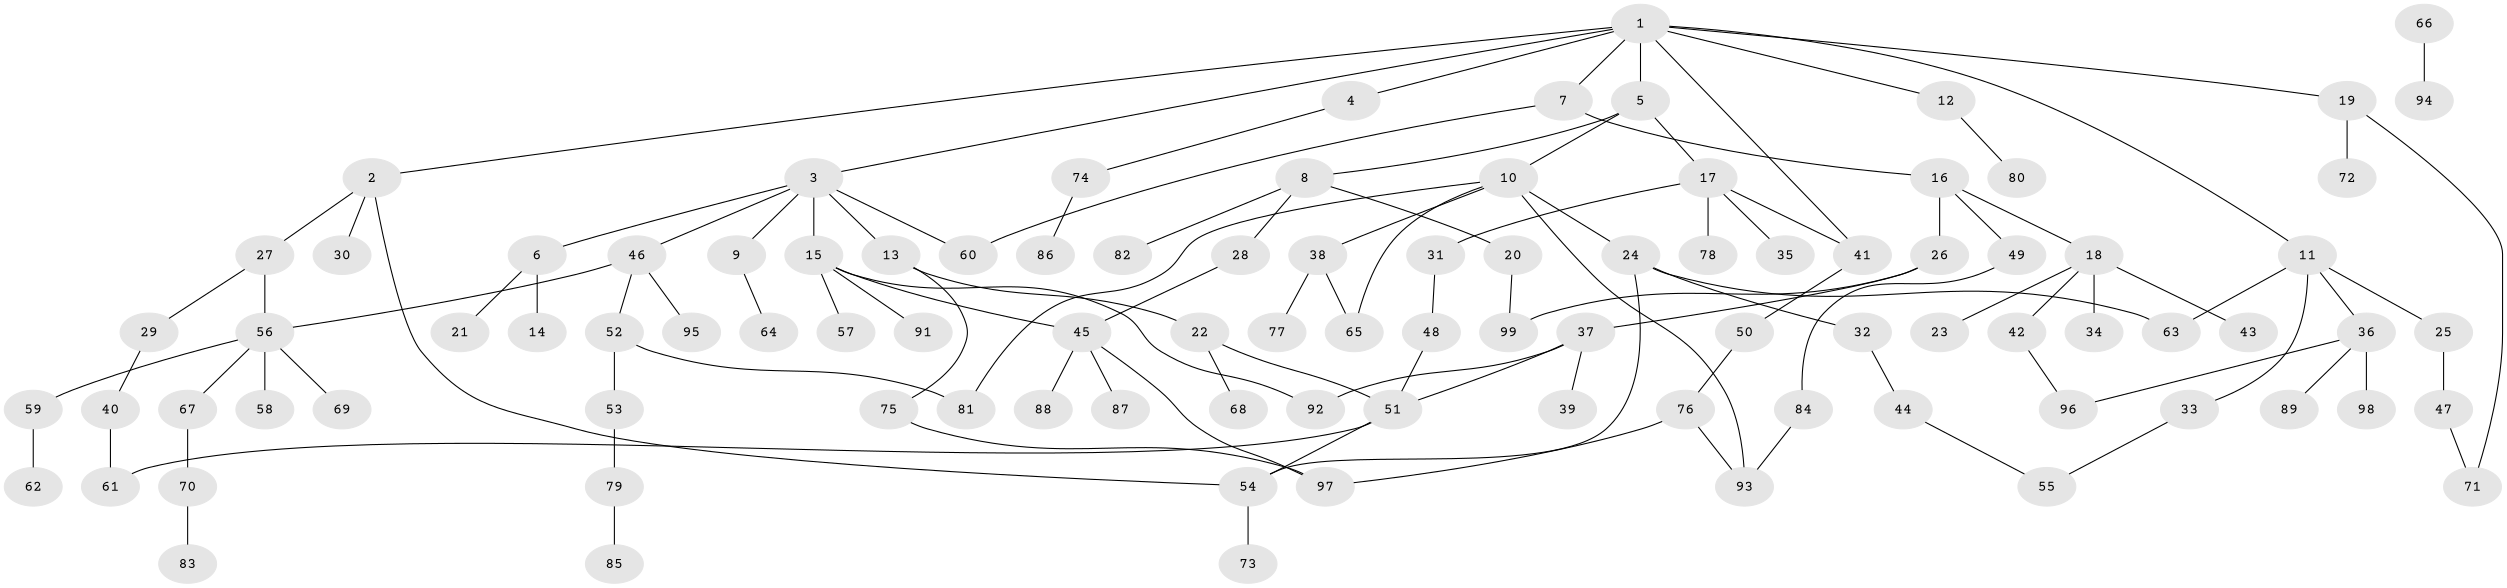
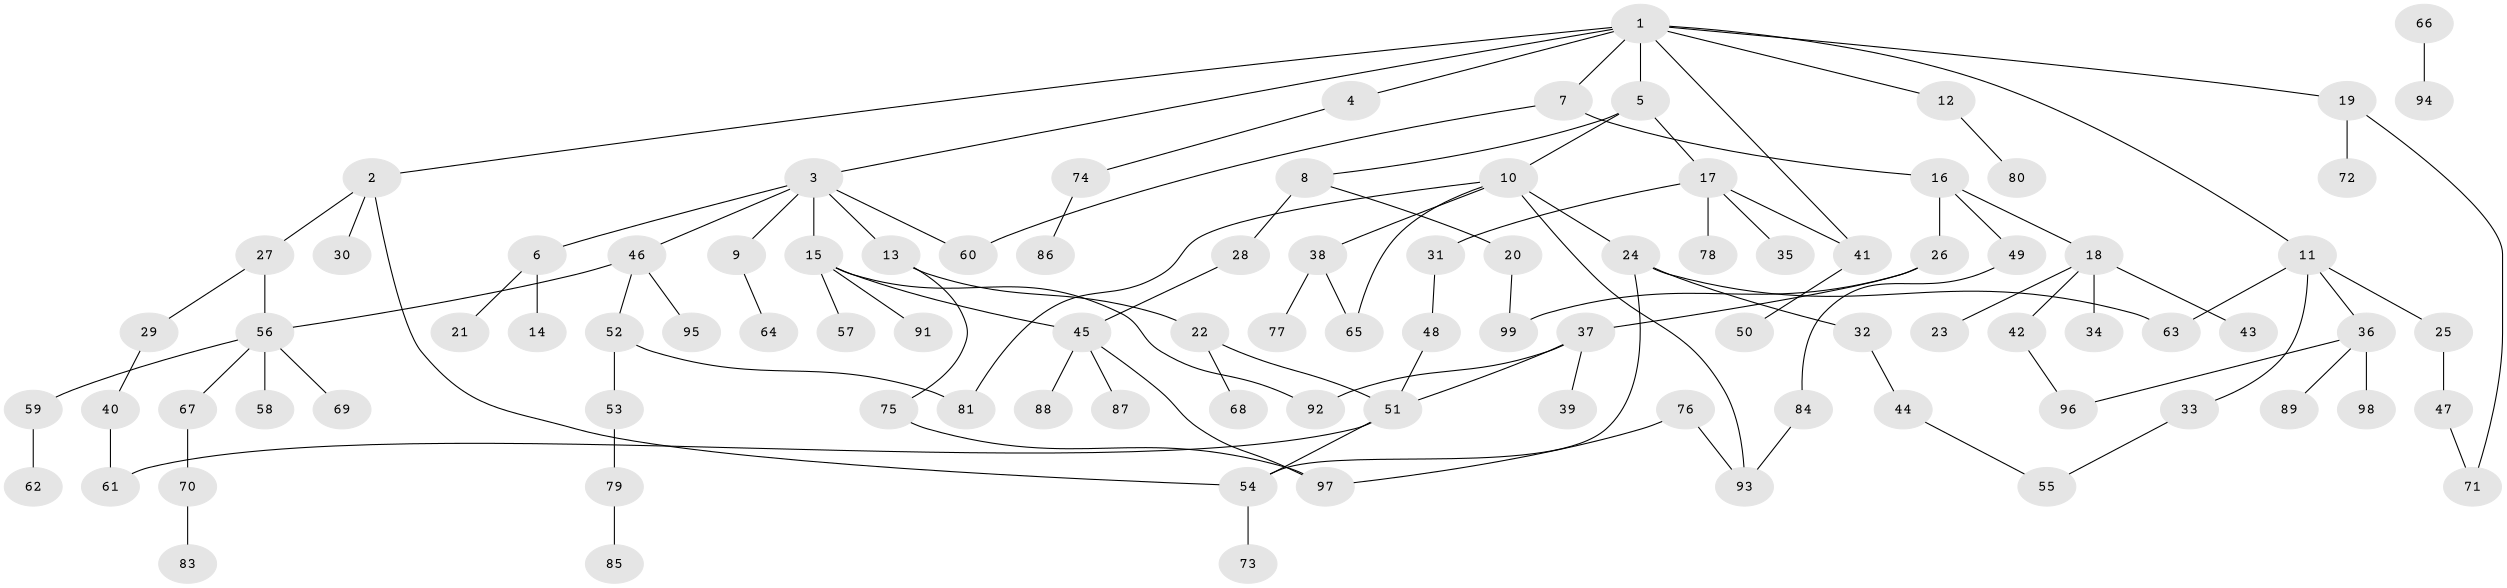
(1123, 255) -> none
(1718, 368) -> none
